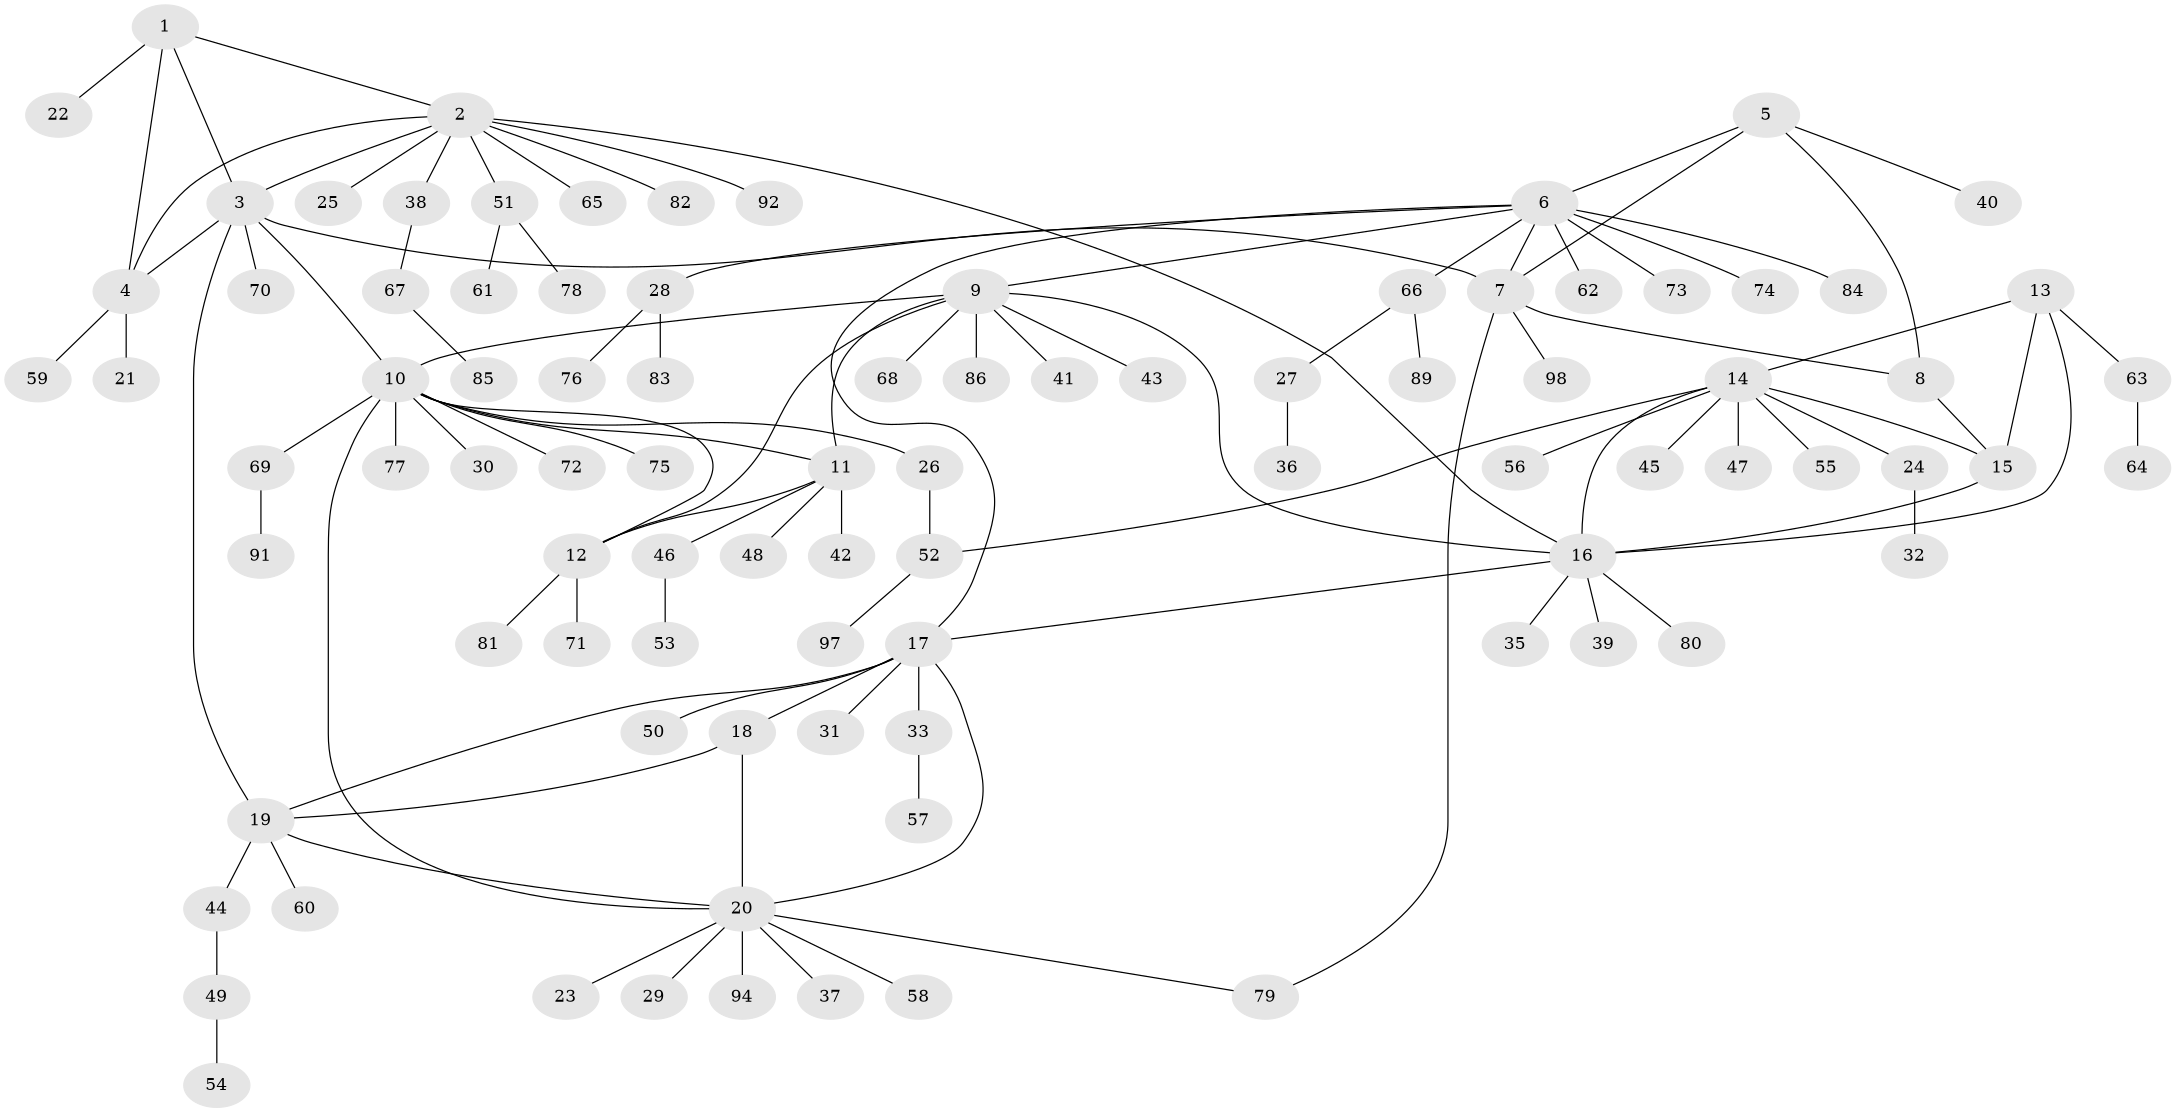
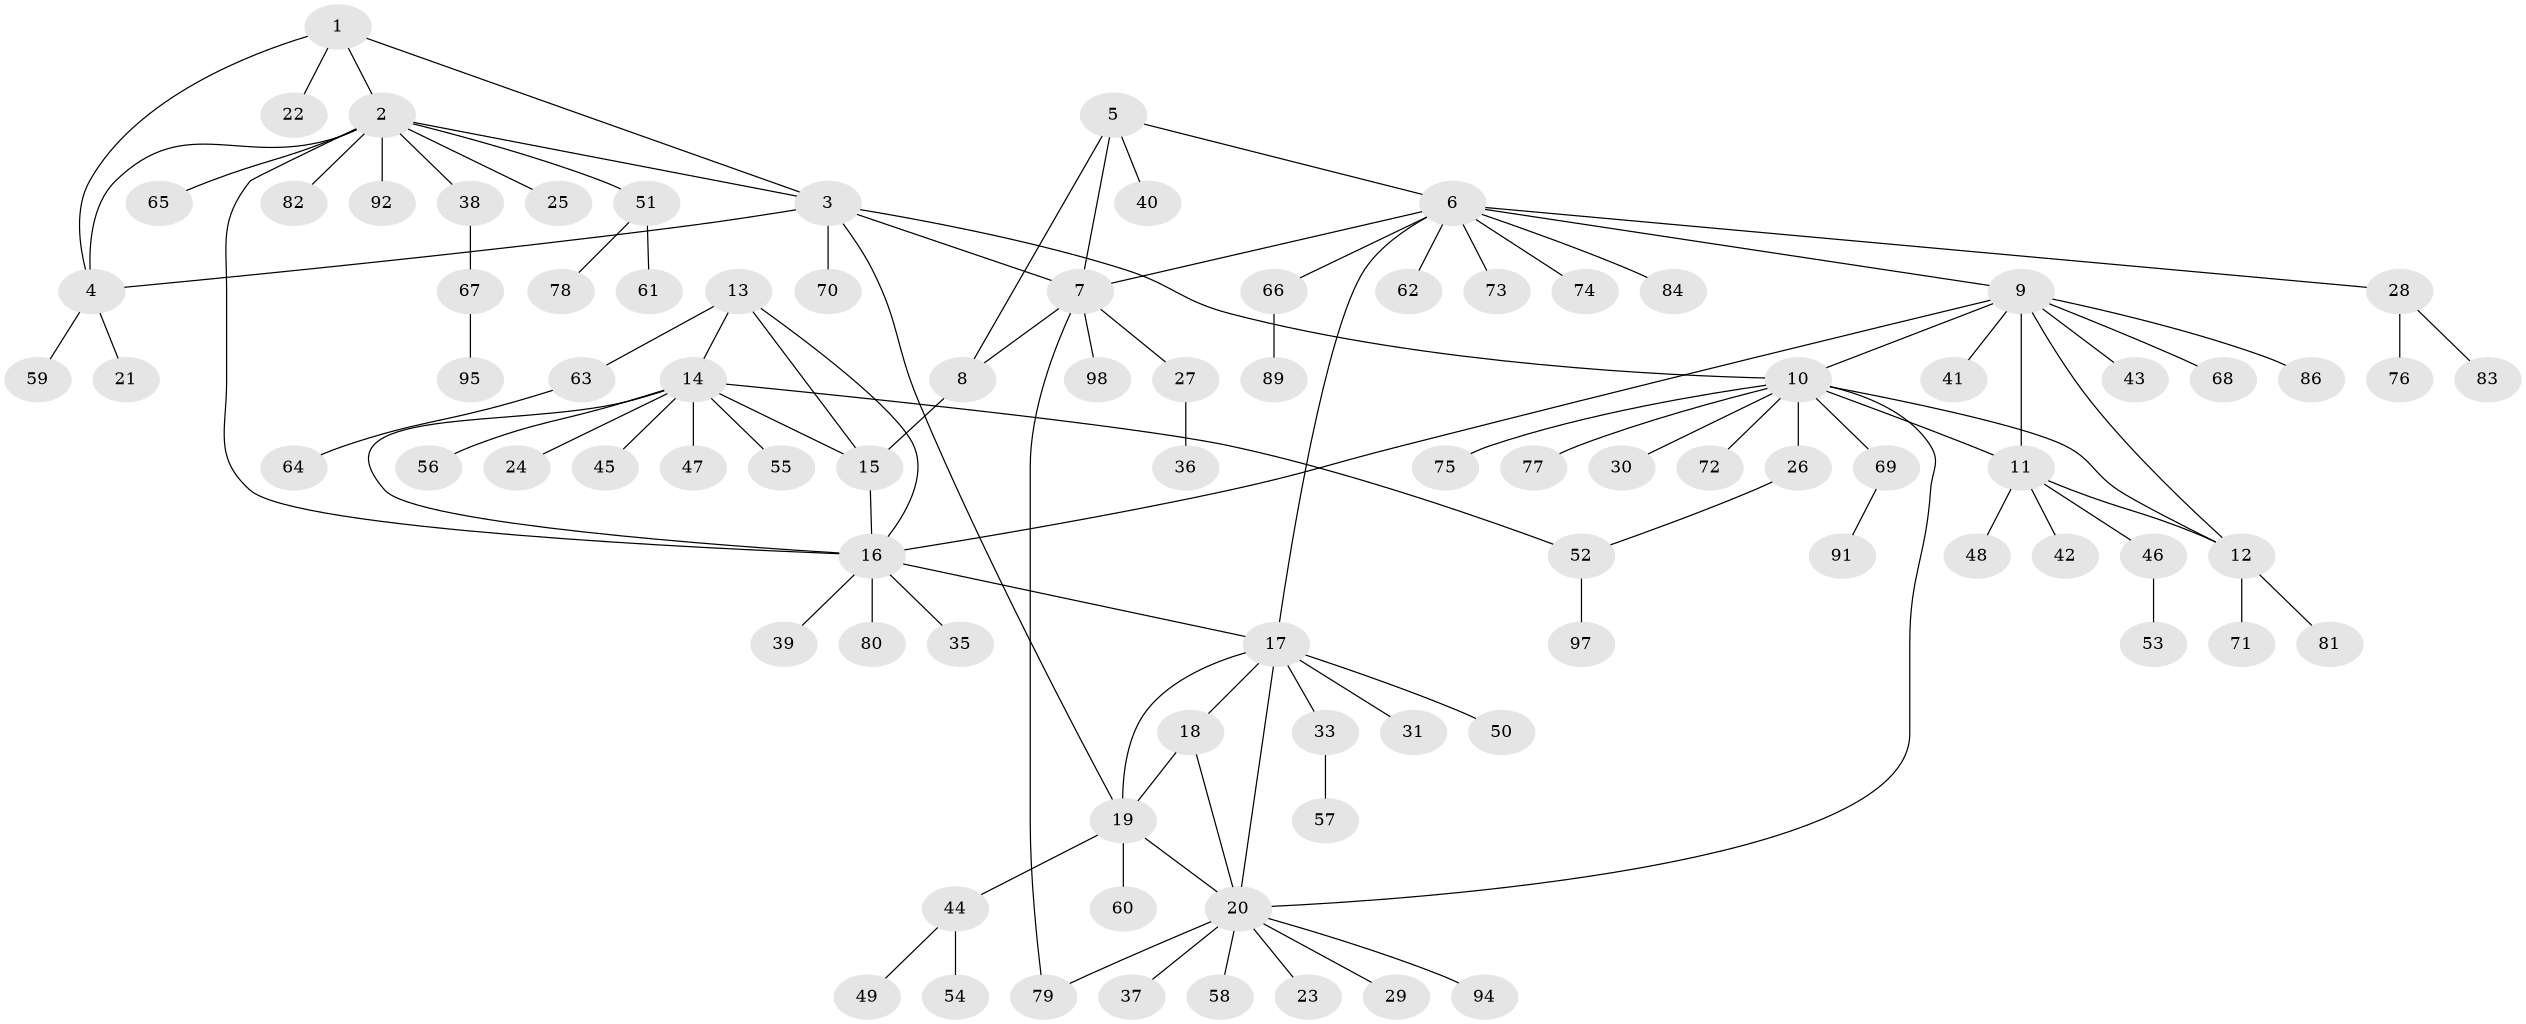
(1350, 336) -> (1133, 336)
(484, 380) -> (470, 380)
(1915, 556) -> none
(217, 1041) -> (956, 953)
